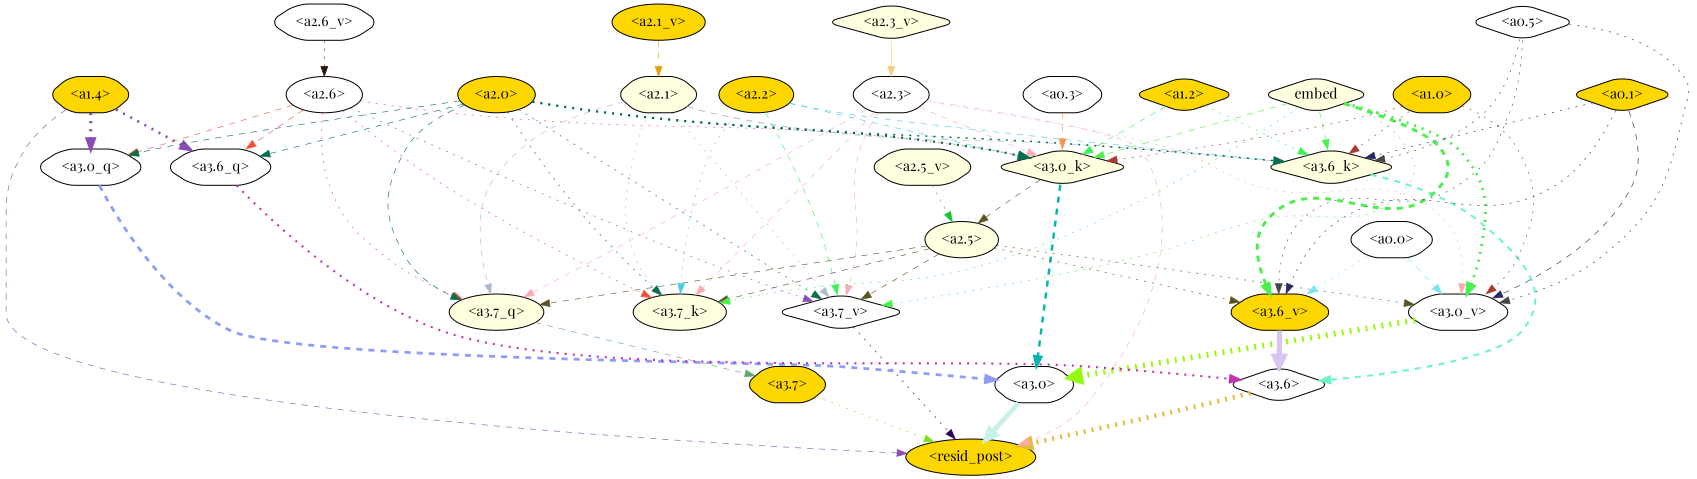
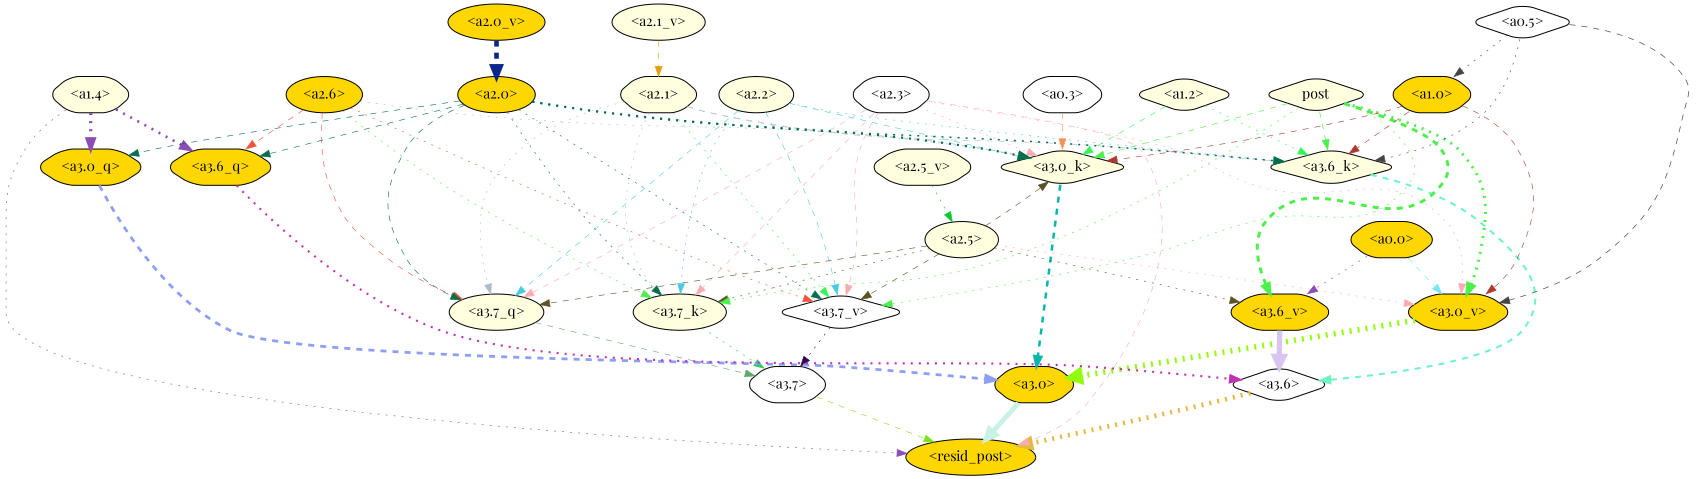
(324, 22) -> none
none -> (497, 22)
(659, 22) -> (659, 22)
(891, 22) -> none
(91, 95) -> (91, 95)
(324, 95) -> (324, 95)
(756, 95) -> (756, 95)
(1184, 95) -> (1184, 95)
(1316, 95) -> (1316, 95)
(1622, 95) -> none
(952, 121) -> (952, 121)
(673, 126) -> (673, 126)
(215, 129) -> none
(1382, 131) -> (1382, 131)
(1282, 133) -> (1282, 133)
(1019, 134) -> (1019, 134)
(508, 161) -> (508, 161)
(1670, 164) -> (1670, 164)
(91, 167) -> (91, 167)
(221, 167) -> (221, 167)
(1532, 187) -> (1532, 187)
(1445, 192) -> (1485, 53)
none -> (636, 195)
(806, 196) -> (806, 196)
(1013, 198) -> (1013, 207)
(748, 201) -> (748, 201)
(564, 203) -> (564, 203)
(494, 216) -> (494, 216)
(353, 228) -> (353, 228)
(1392, 240) -> (1392, 240)
(1342, 272) -> (1342, 272)
(1201, 274) -> (1201, 274)
(824, 275) -> (824, 275)
(1458, 312) -> (1458, 312)
none -> (729, 345)
(901, 379) -> (818, 343)
(788, 385) -> (788, 385)
(1034, 385) -> (1034, 385)
(329, 408) -> (329, 408)
(870, 417) -> (870, 417)
